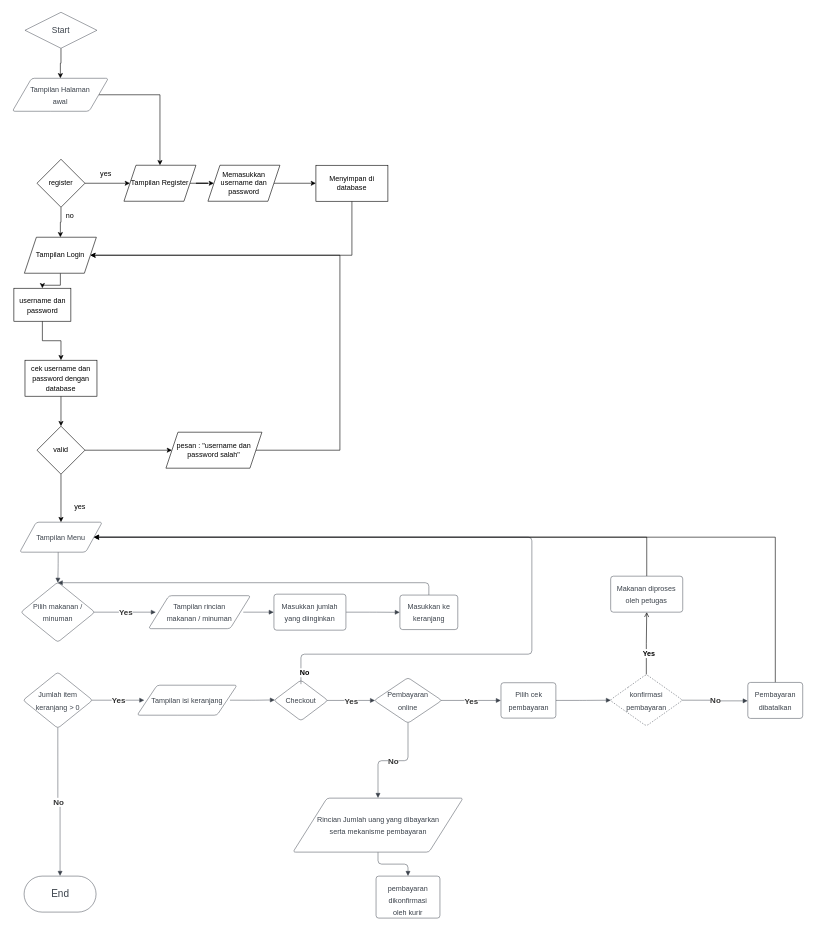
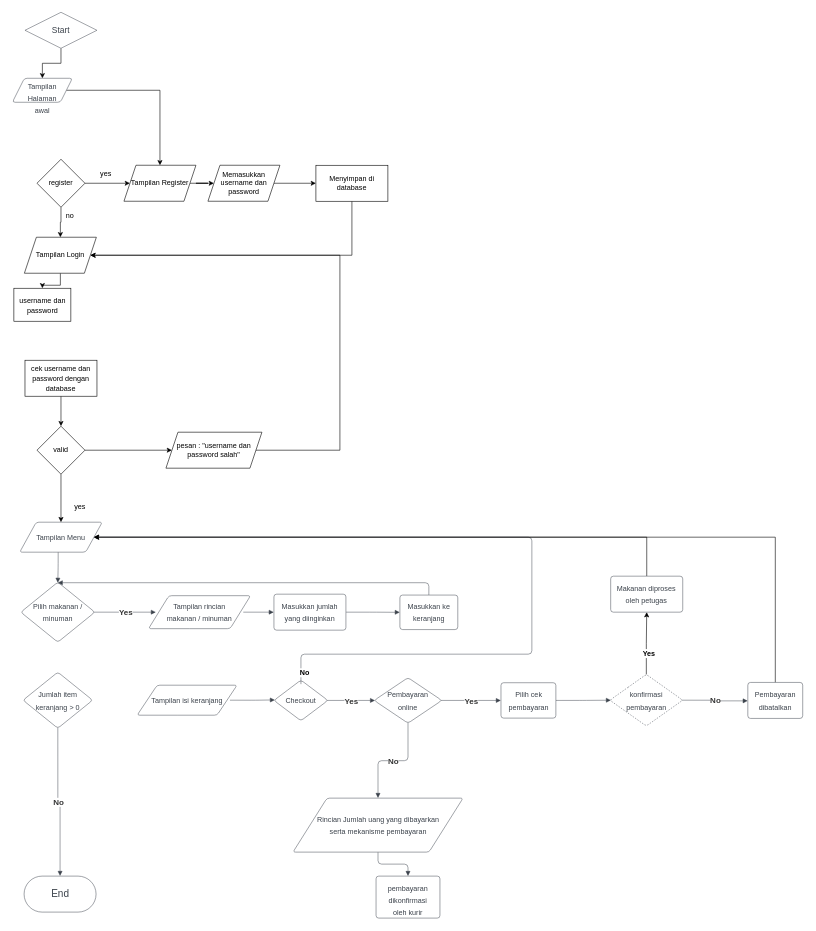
(60, 95) -> (42, 90)
(42, 332) -> none
(647, 616) -> (647, 617)
(118, 700) -> none
